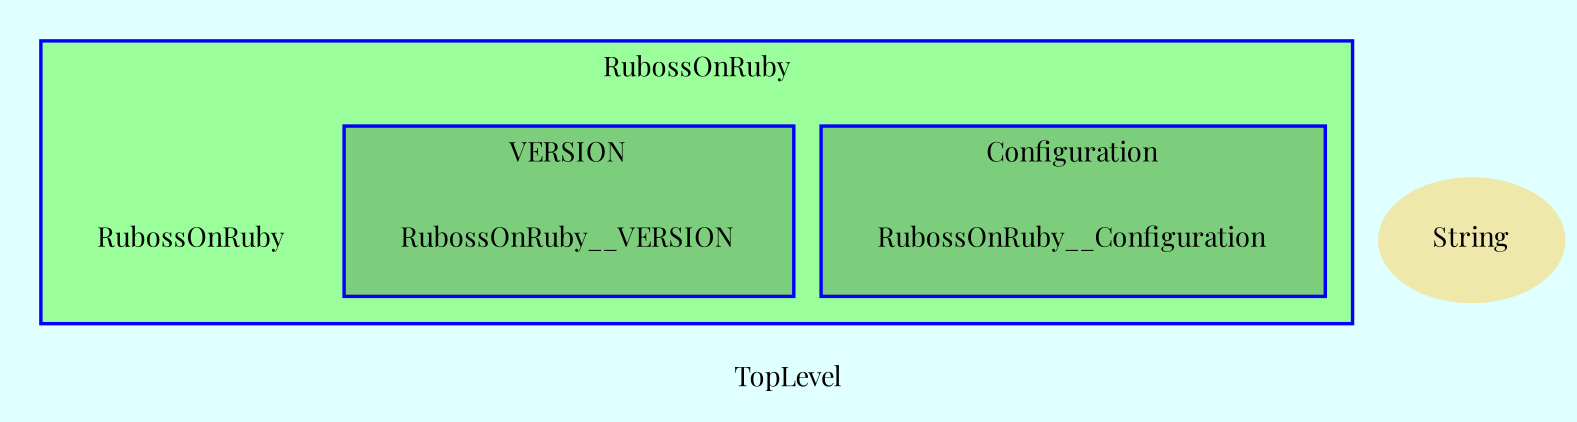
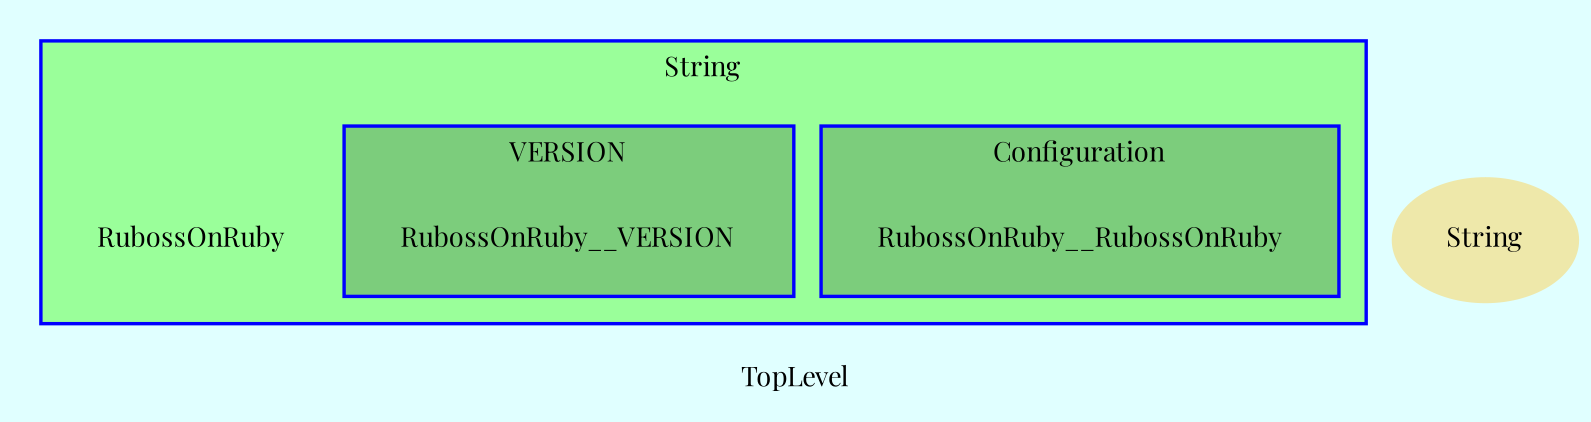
(697, 70) -> (704, 70)
(1073, 240) -> (1080, 240)
